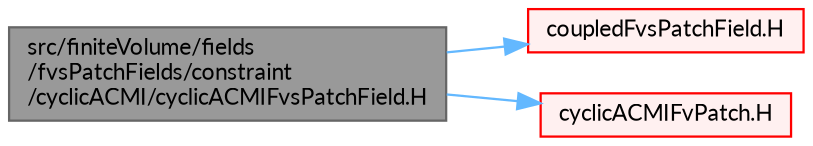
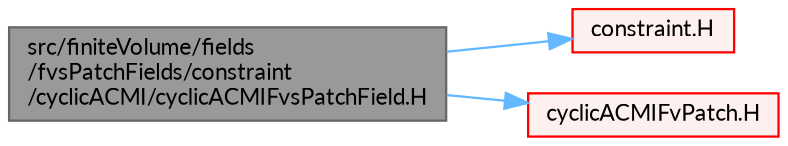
(666, 31) -> (653, 31)
